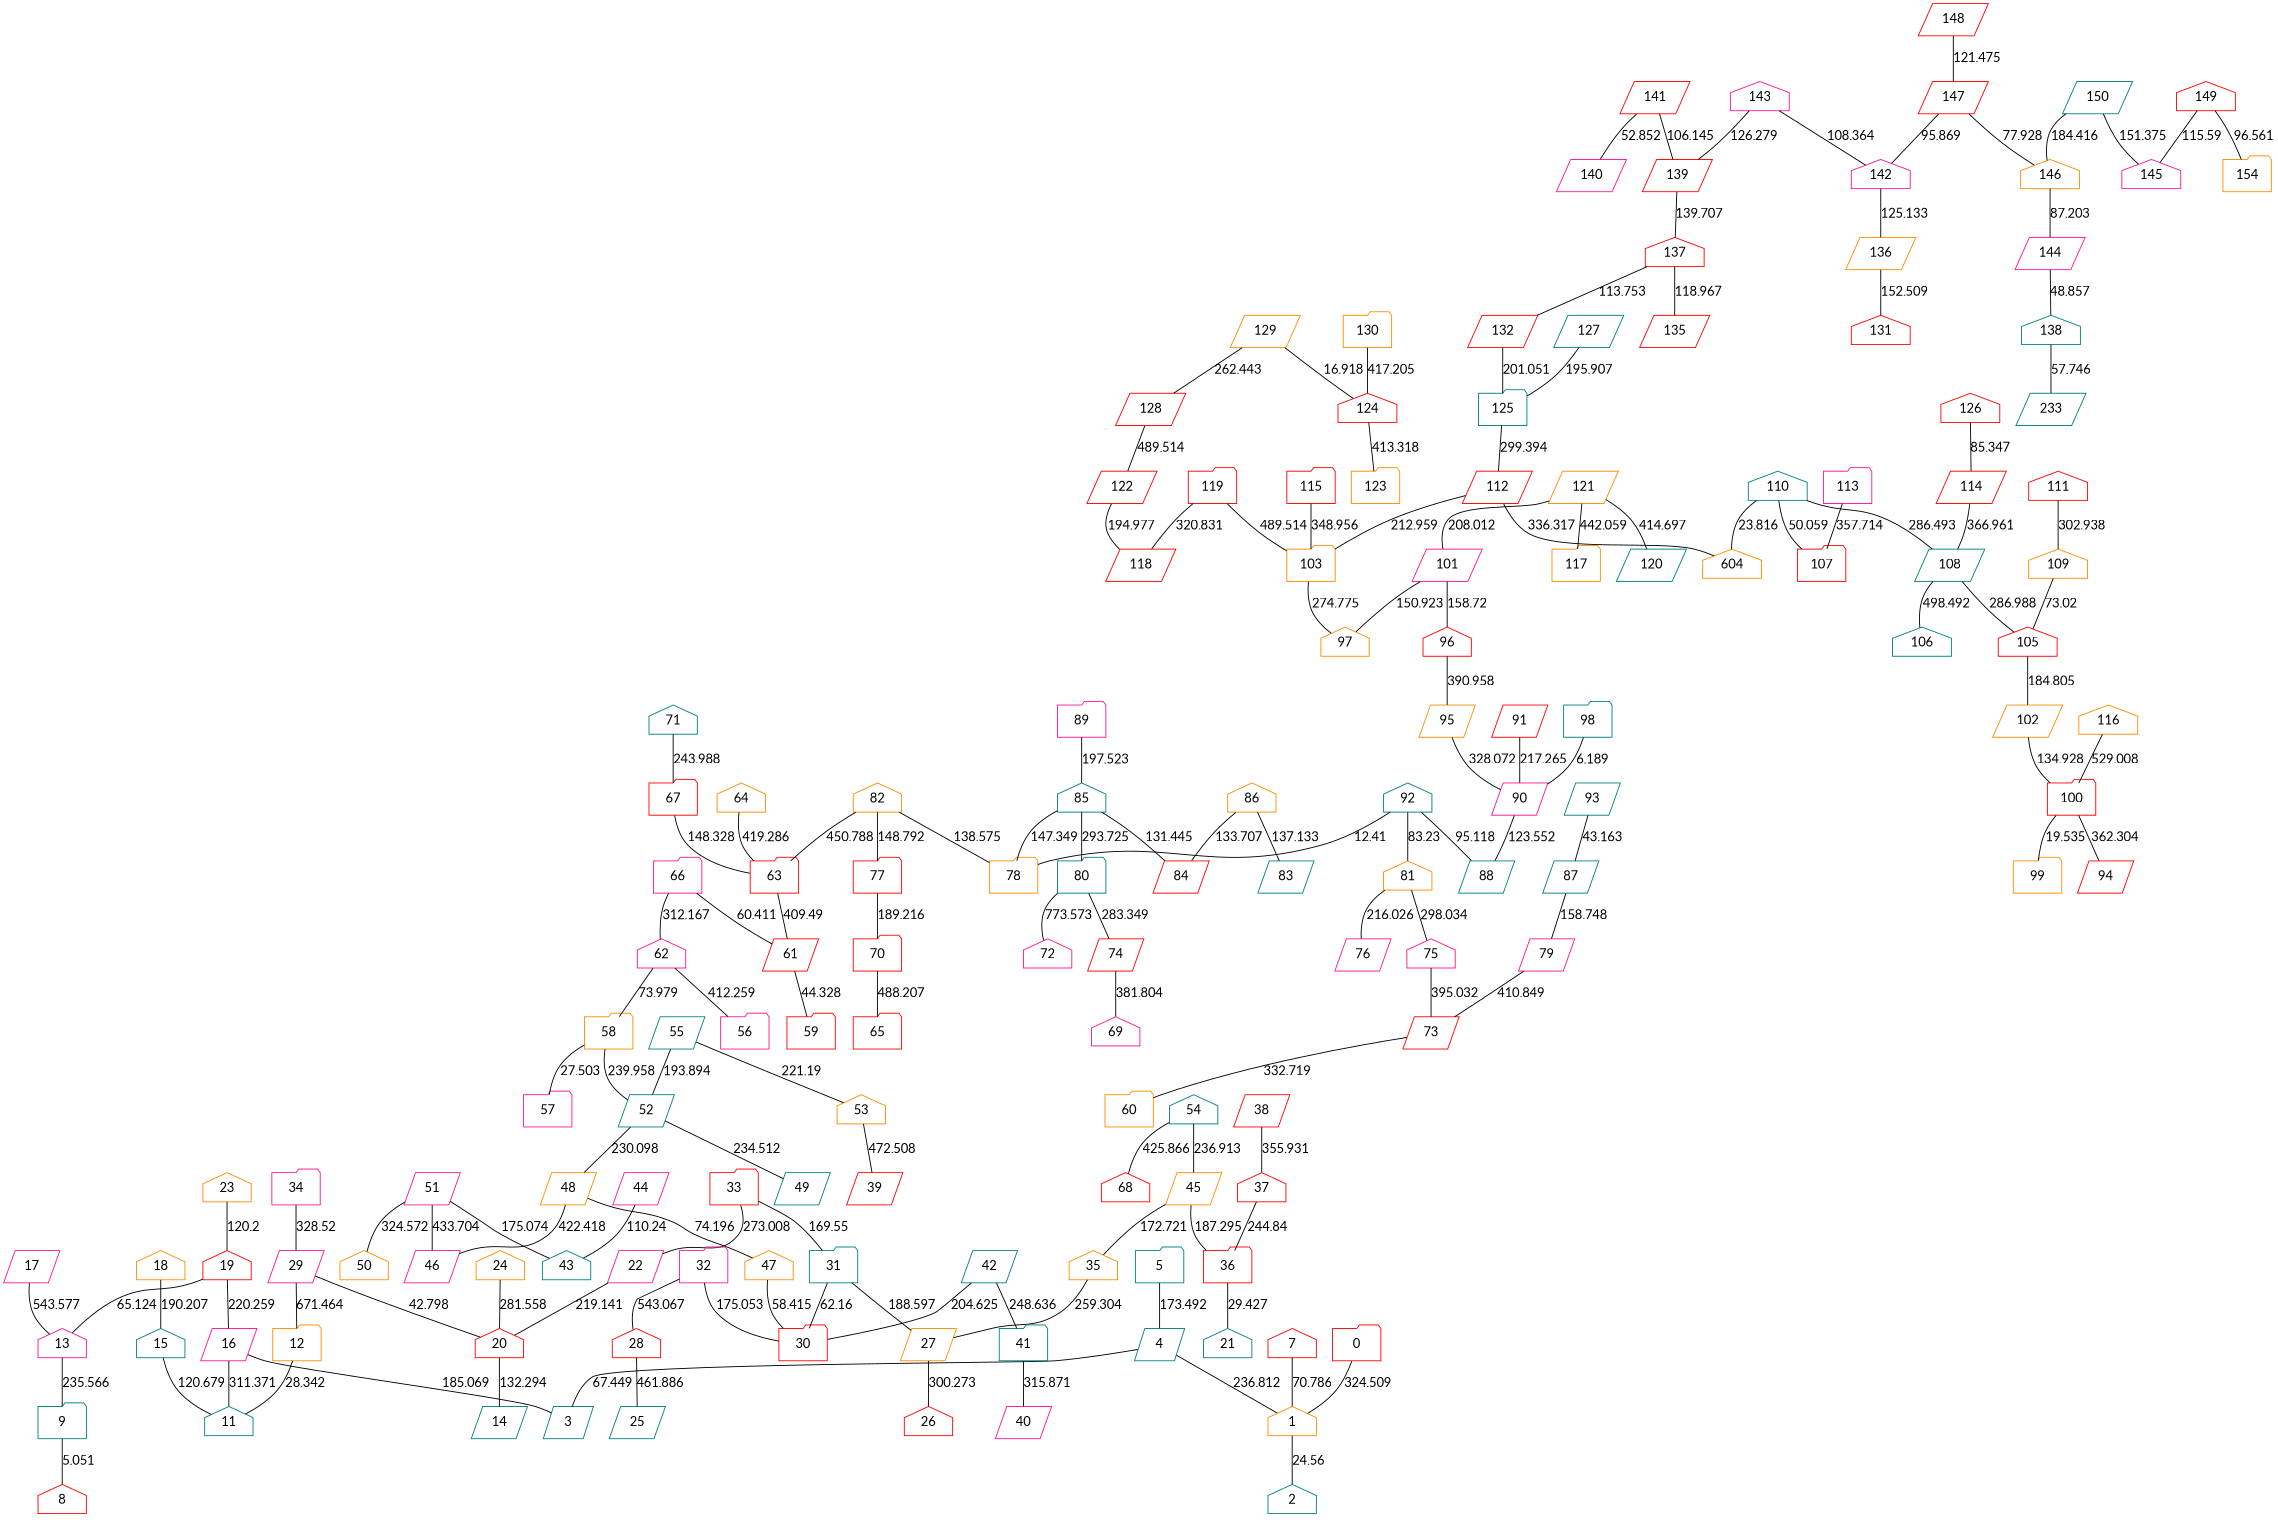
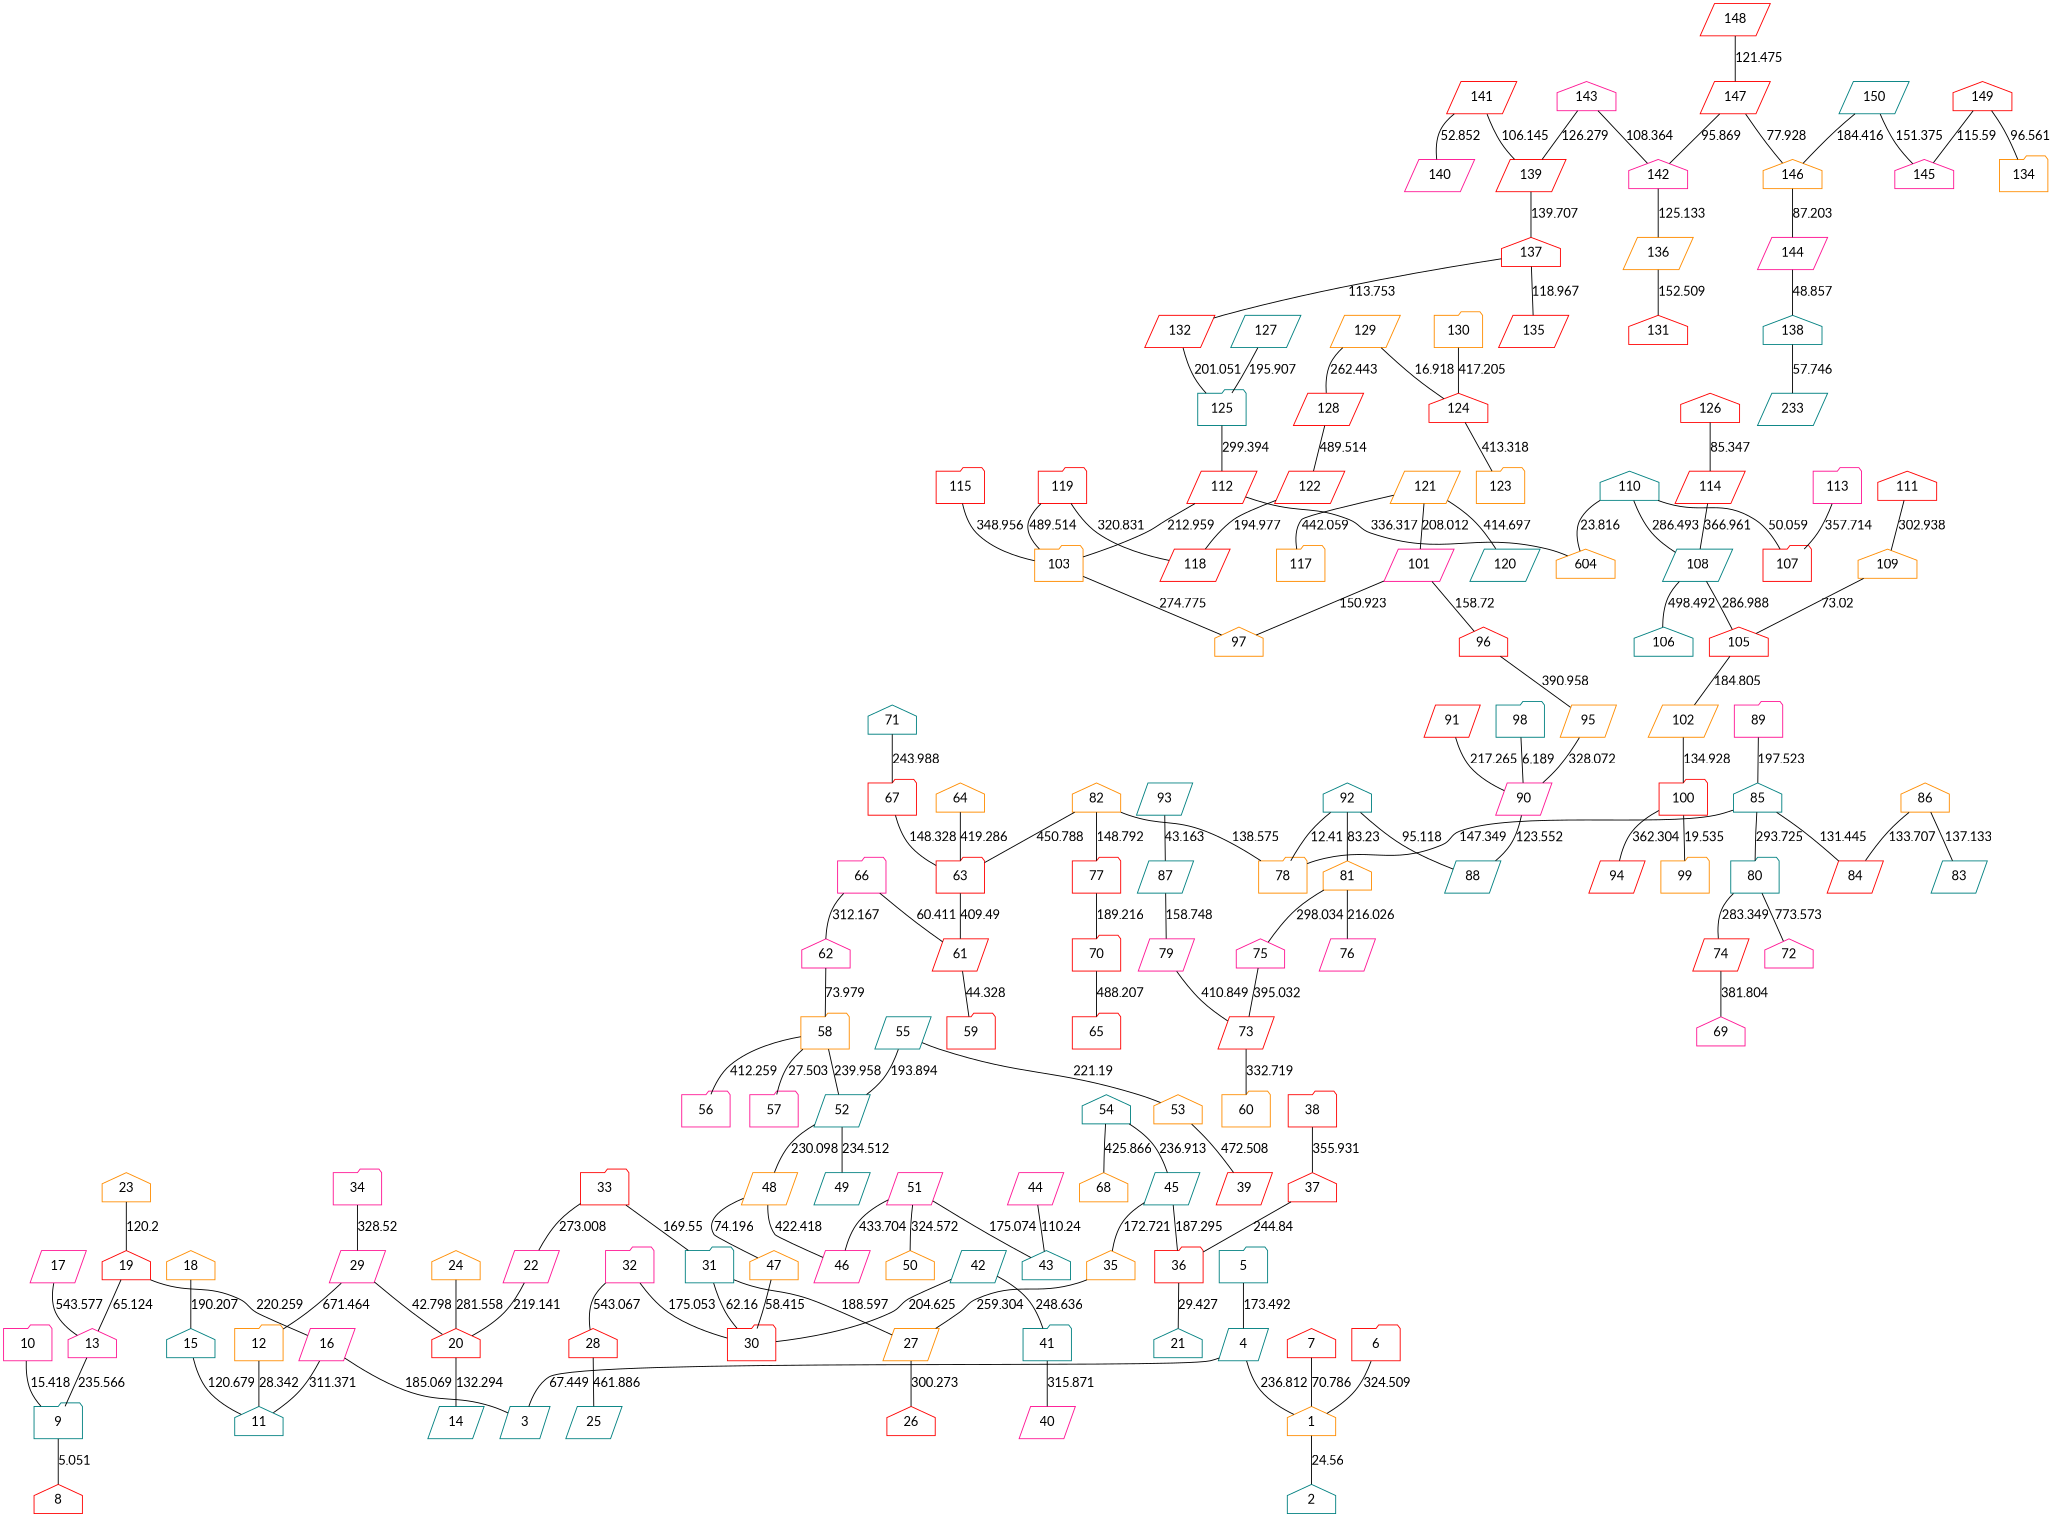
(2247, 176) -> (2024, 176)
(2108, 721) -> none
(701, 992) -> (748, 1054)
(1262, 1111) -> (1312, 1111)
(1126, 1189) -> (1104, 1189)
(1194, 1189) -> (1172, 1189)
none -> (28, 1345)
(1357, 1345) -> (1376, 1345)
